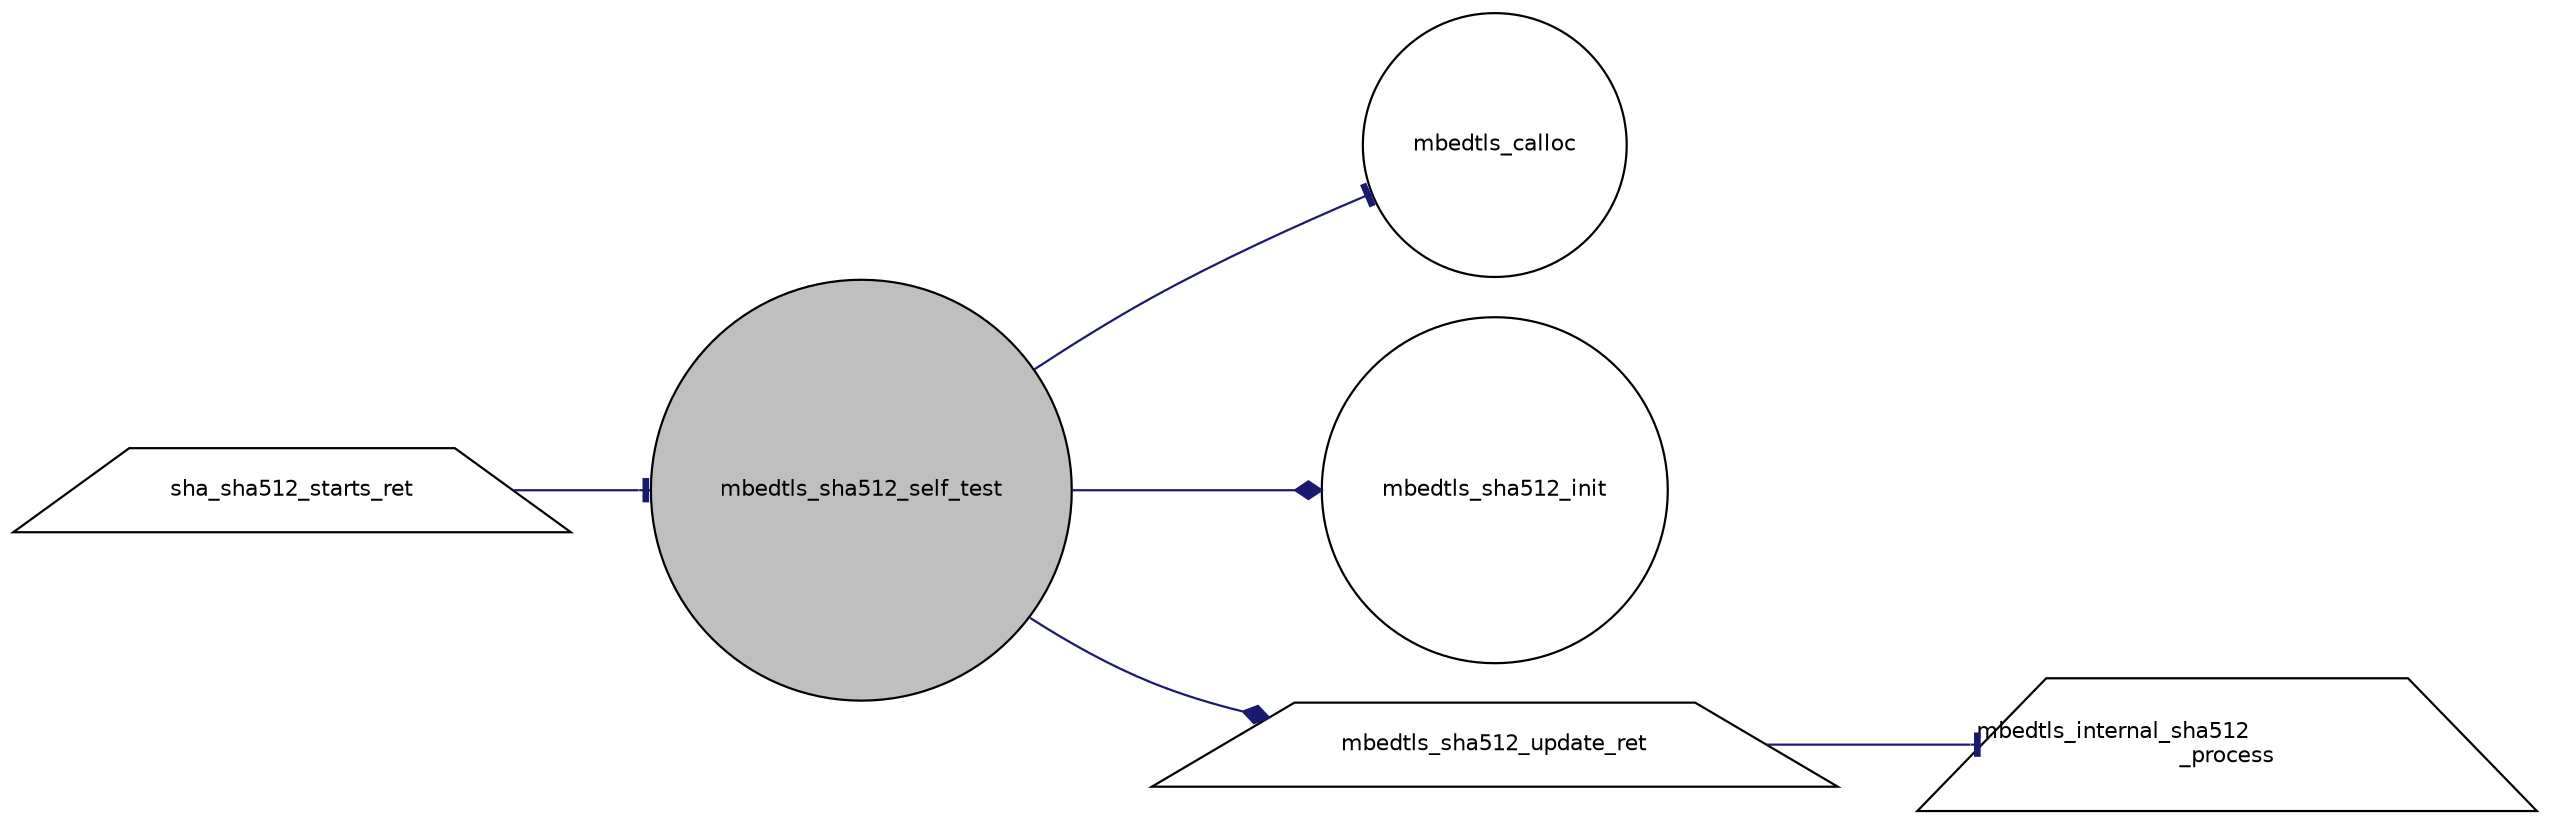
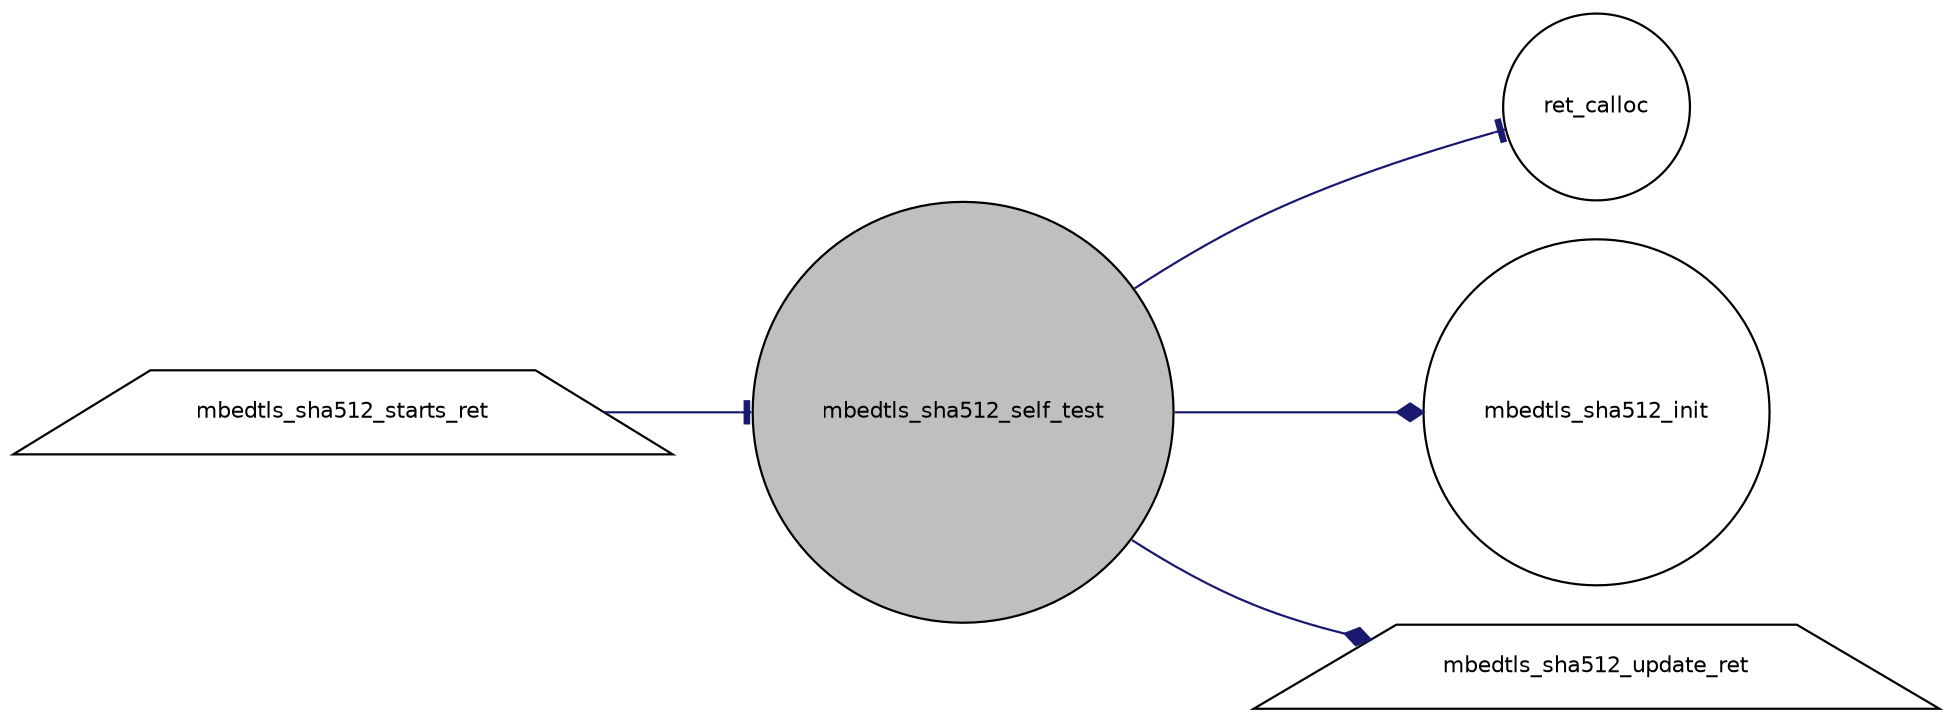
(1495, 145) -> (1597, 107)
(292, 490) -> (343, 412)
(2227, 745) -> none
